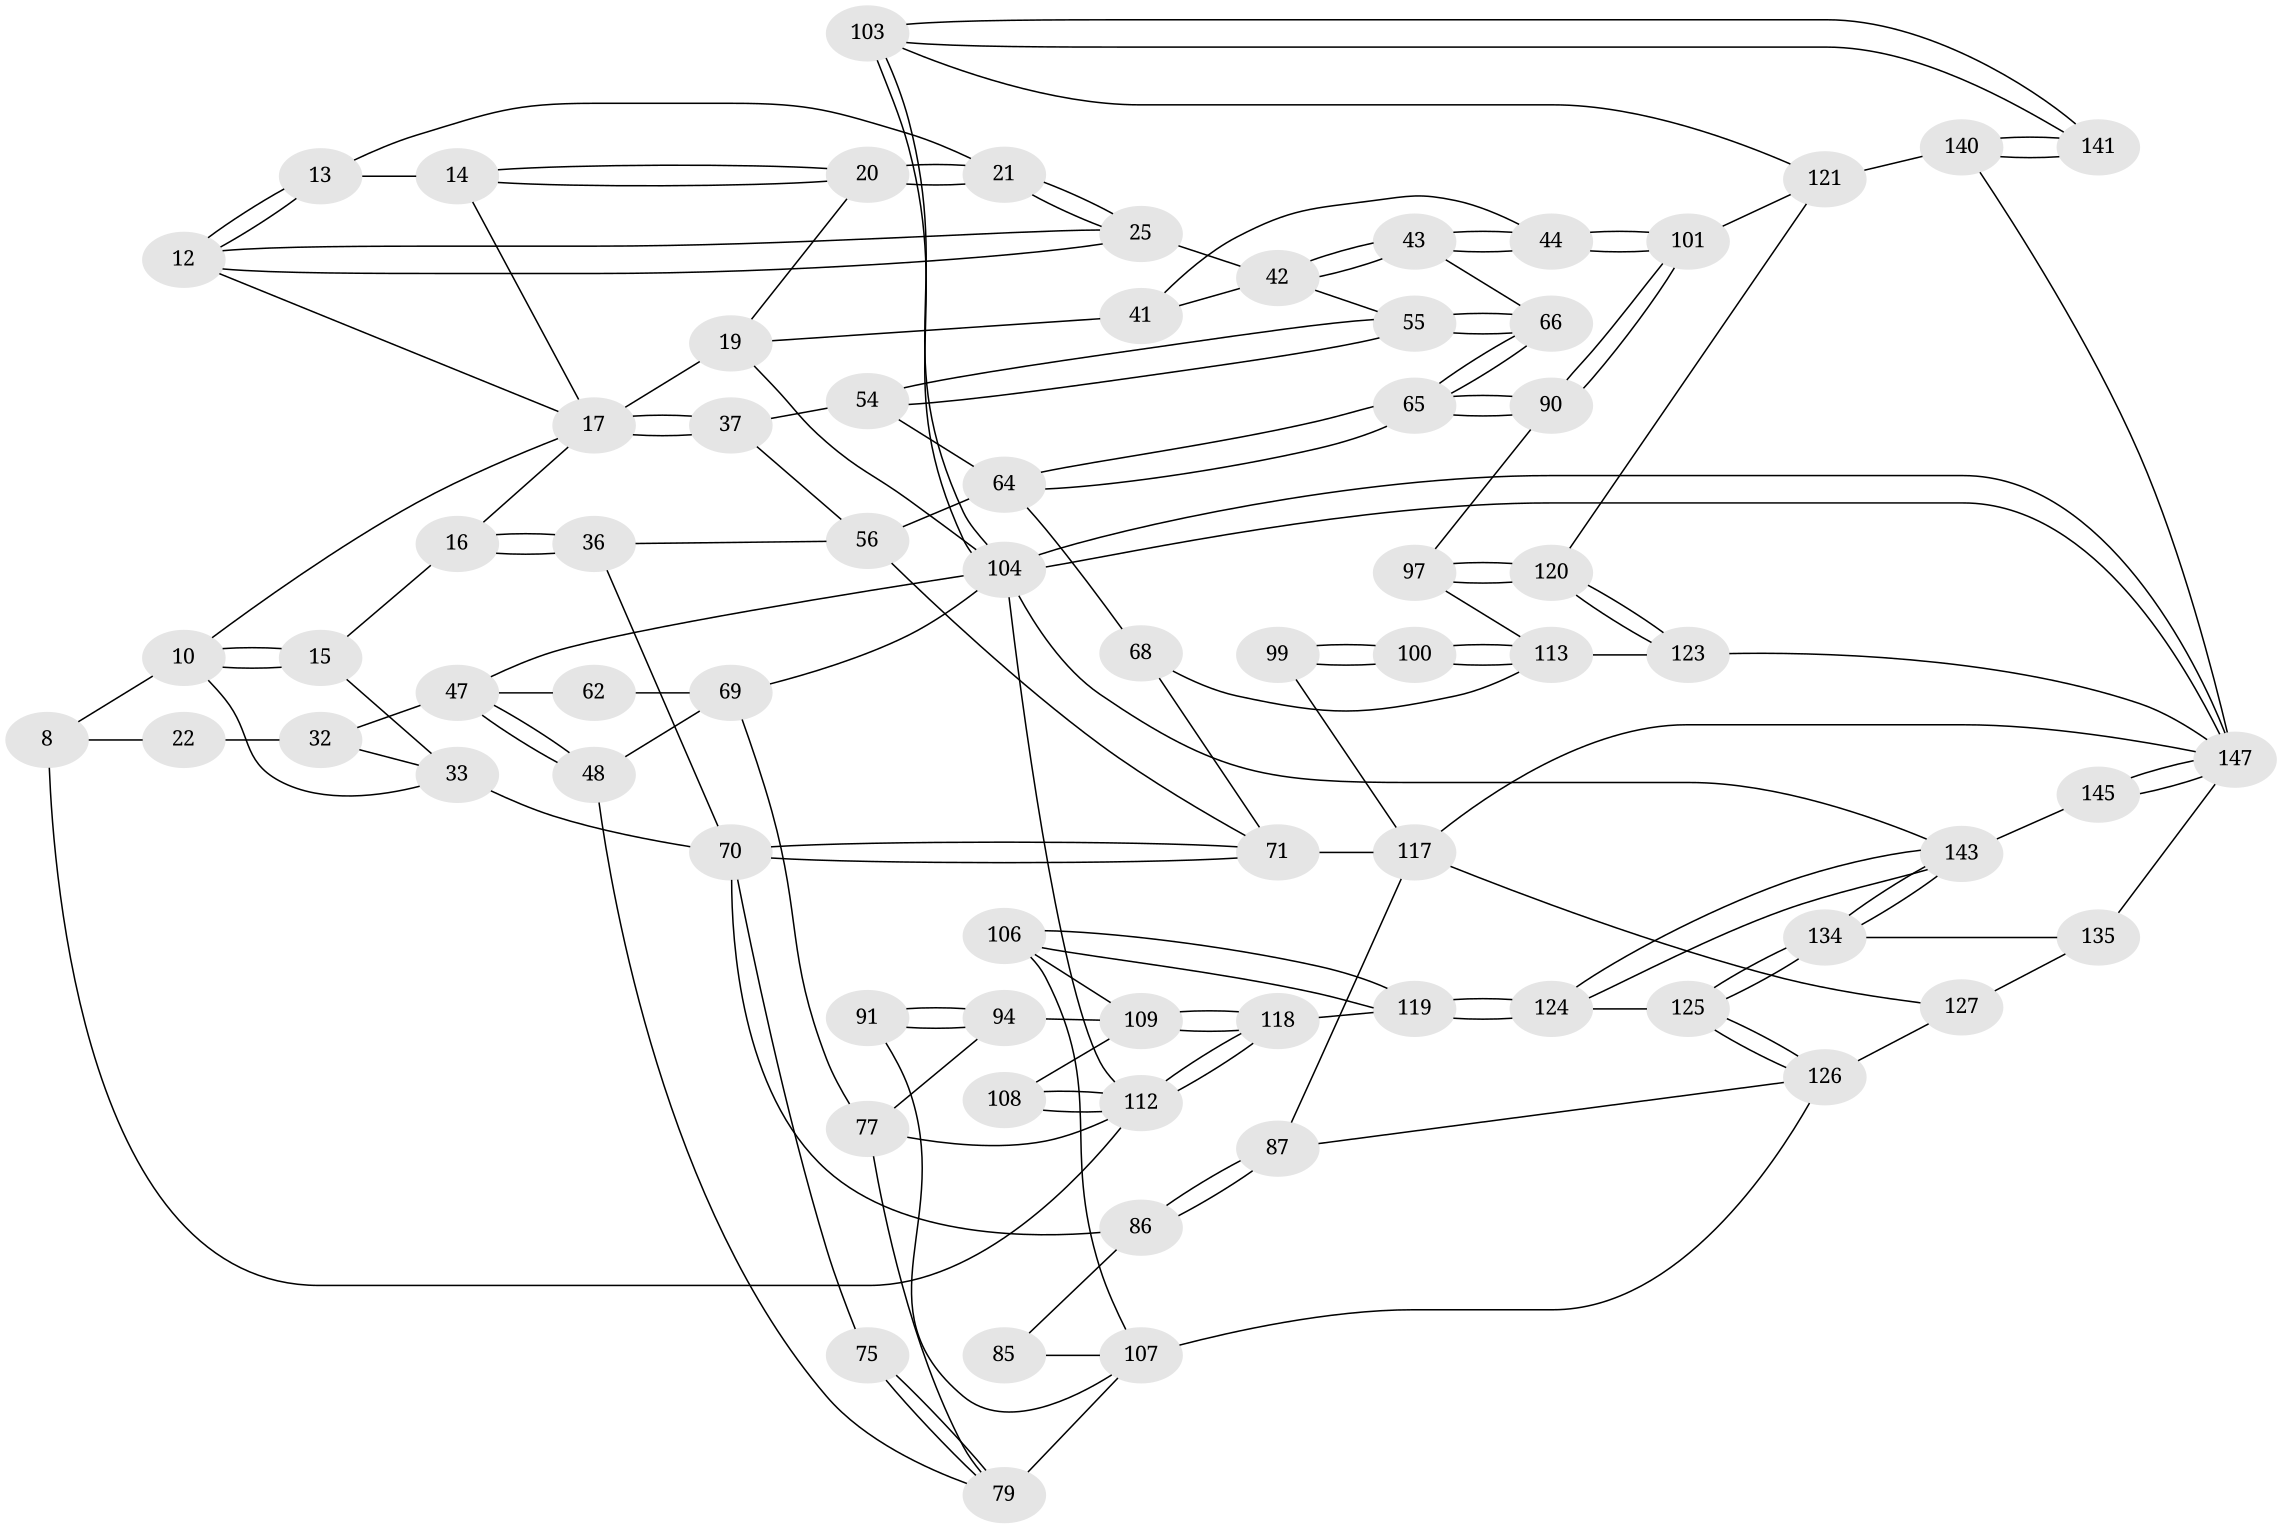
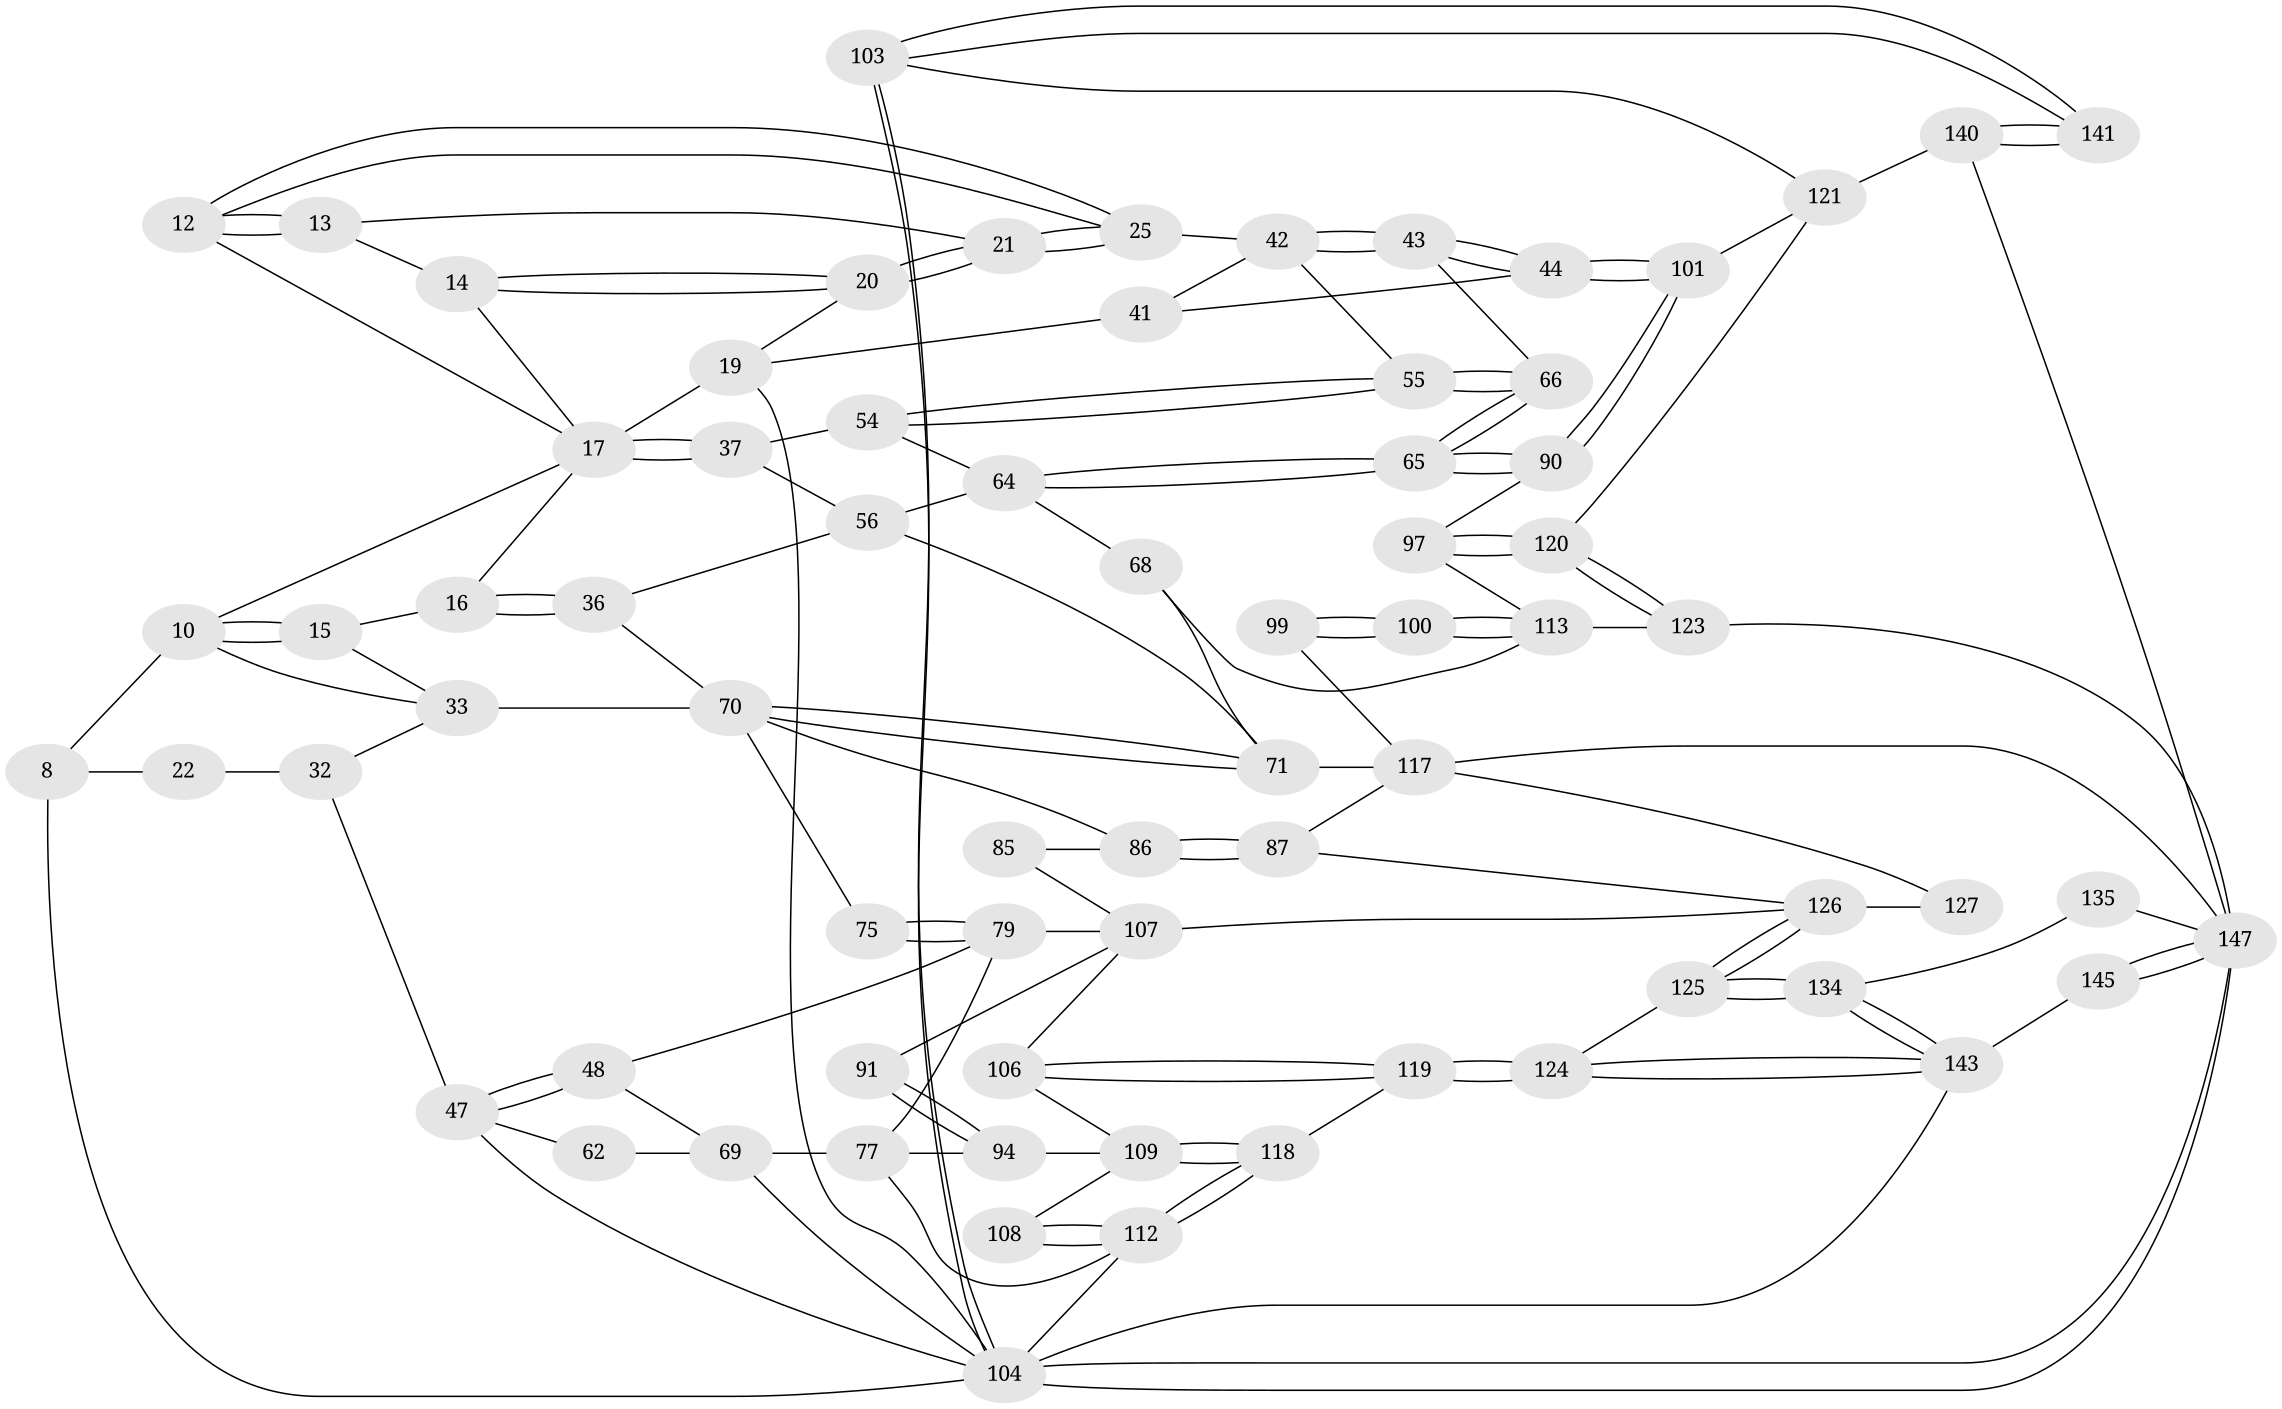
(2030, 972) -> none
(429, 1285) -> (283, 1388)
